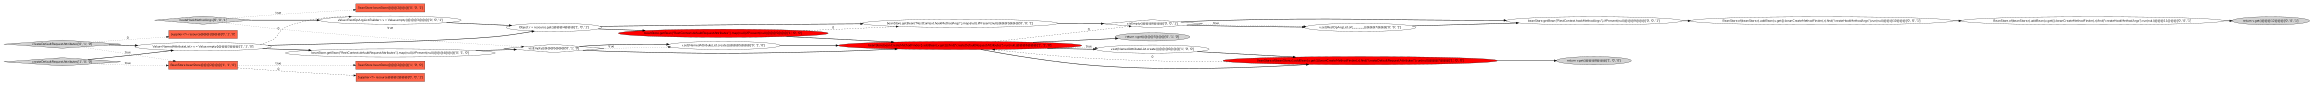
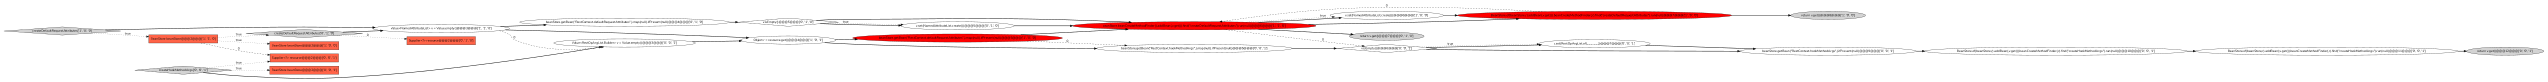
(372, 37) -> (237, 65)
(127, 54) -> (242, 36)
